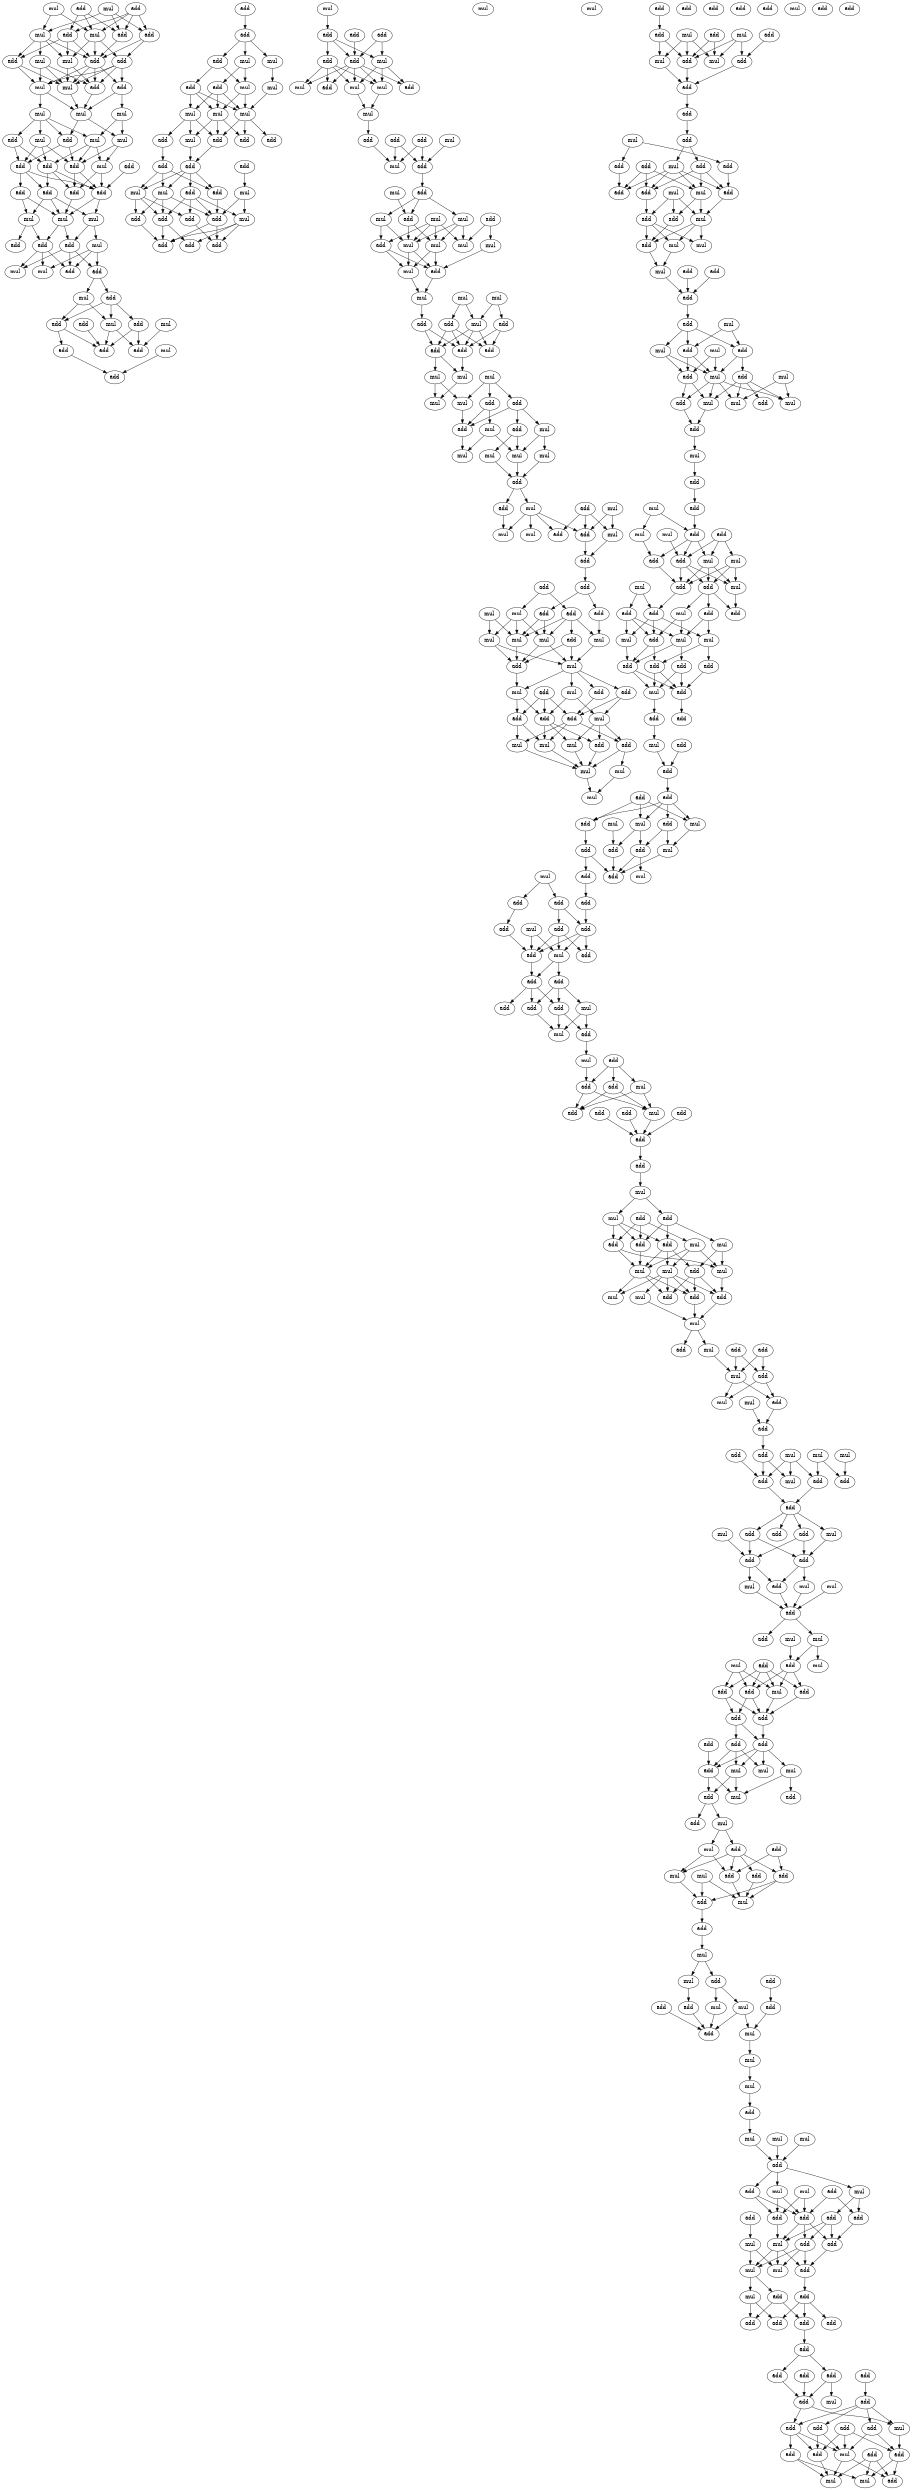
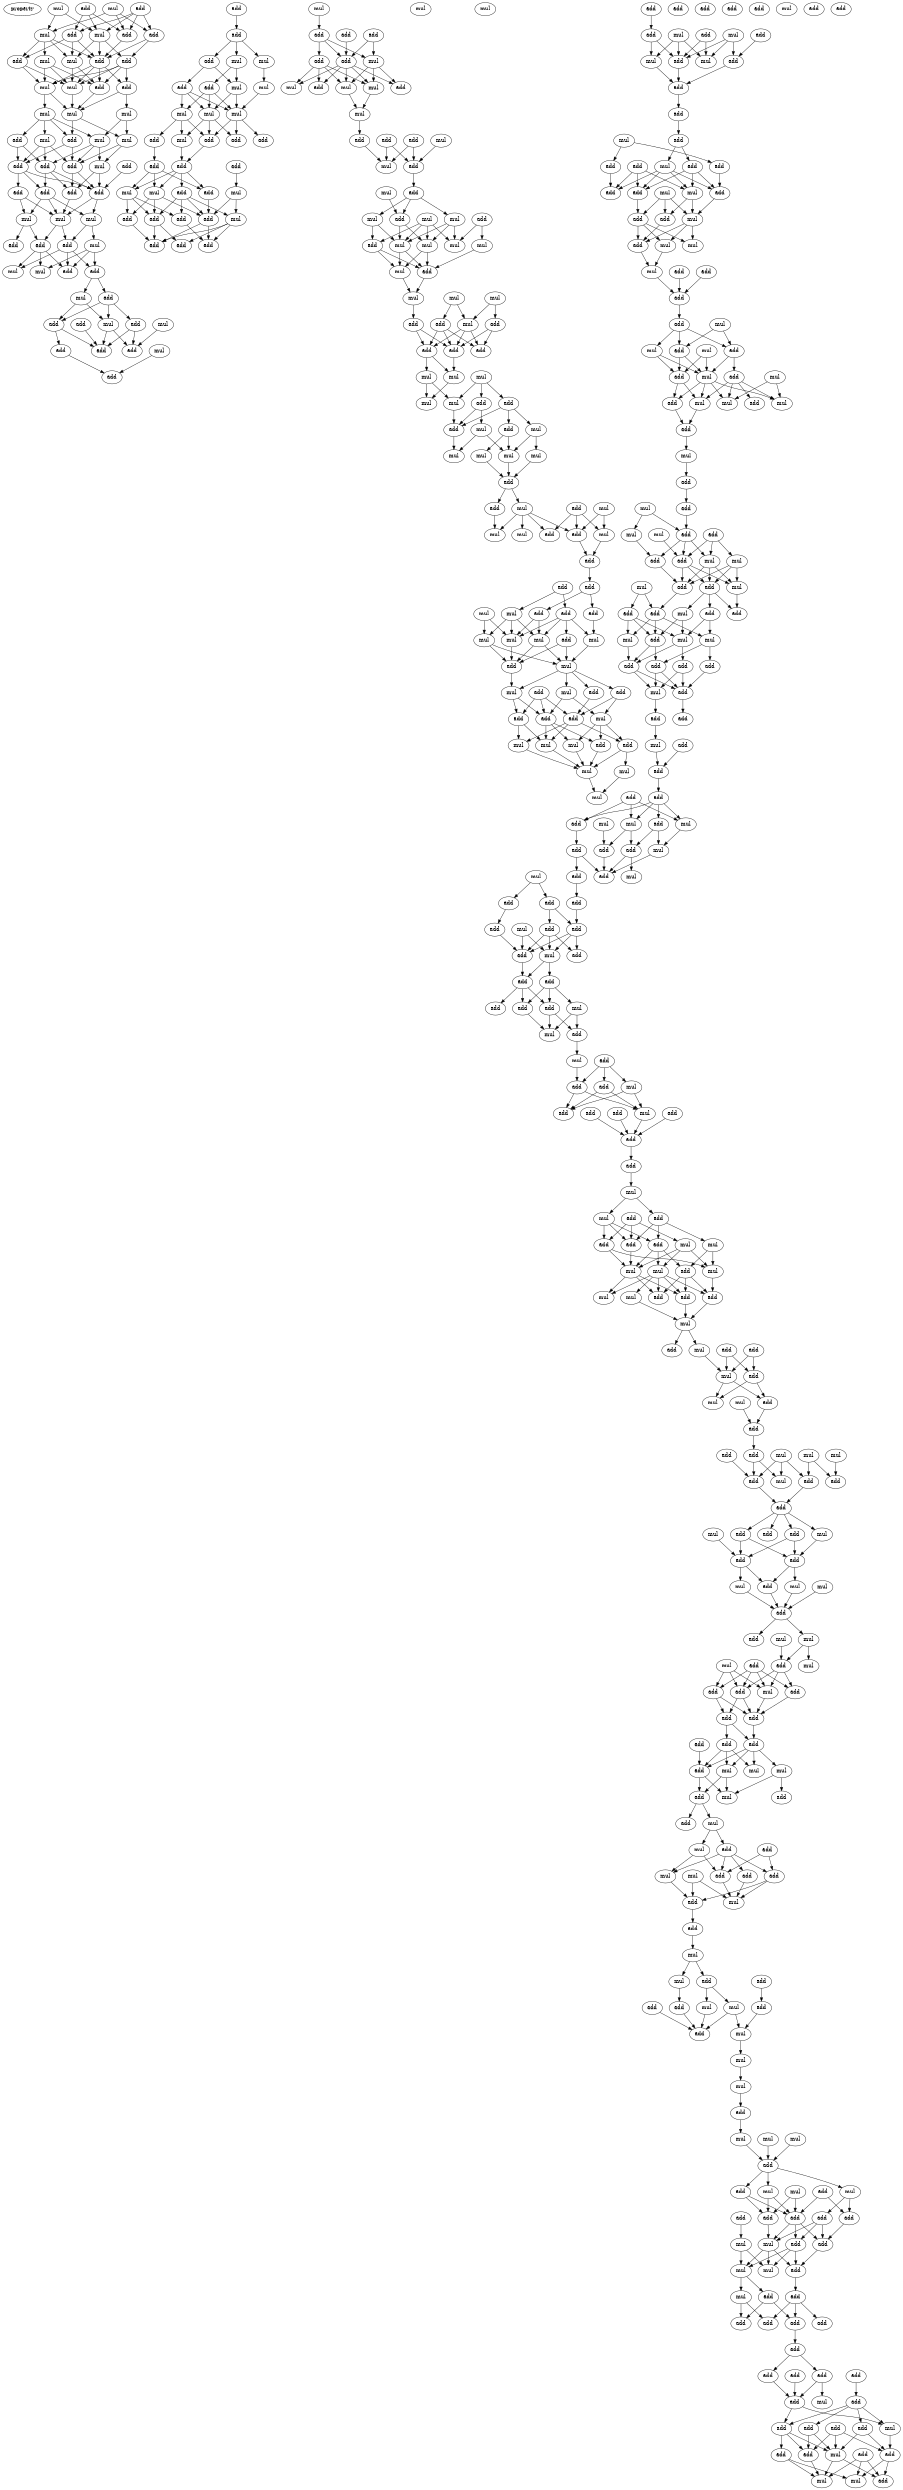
none -> (23, 9)
